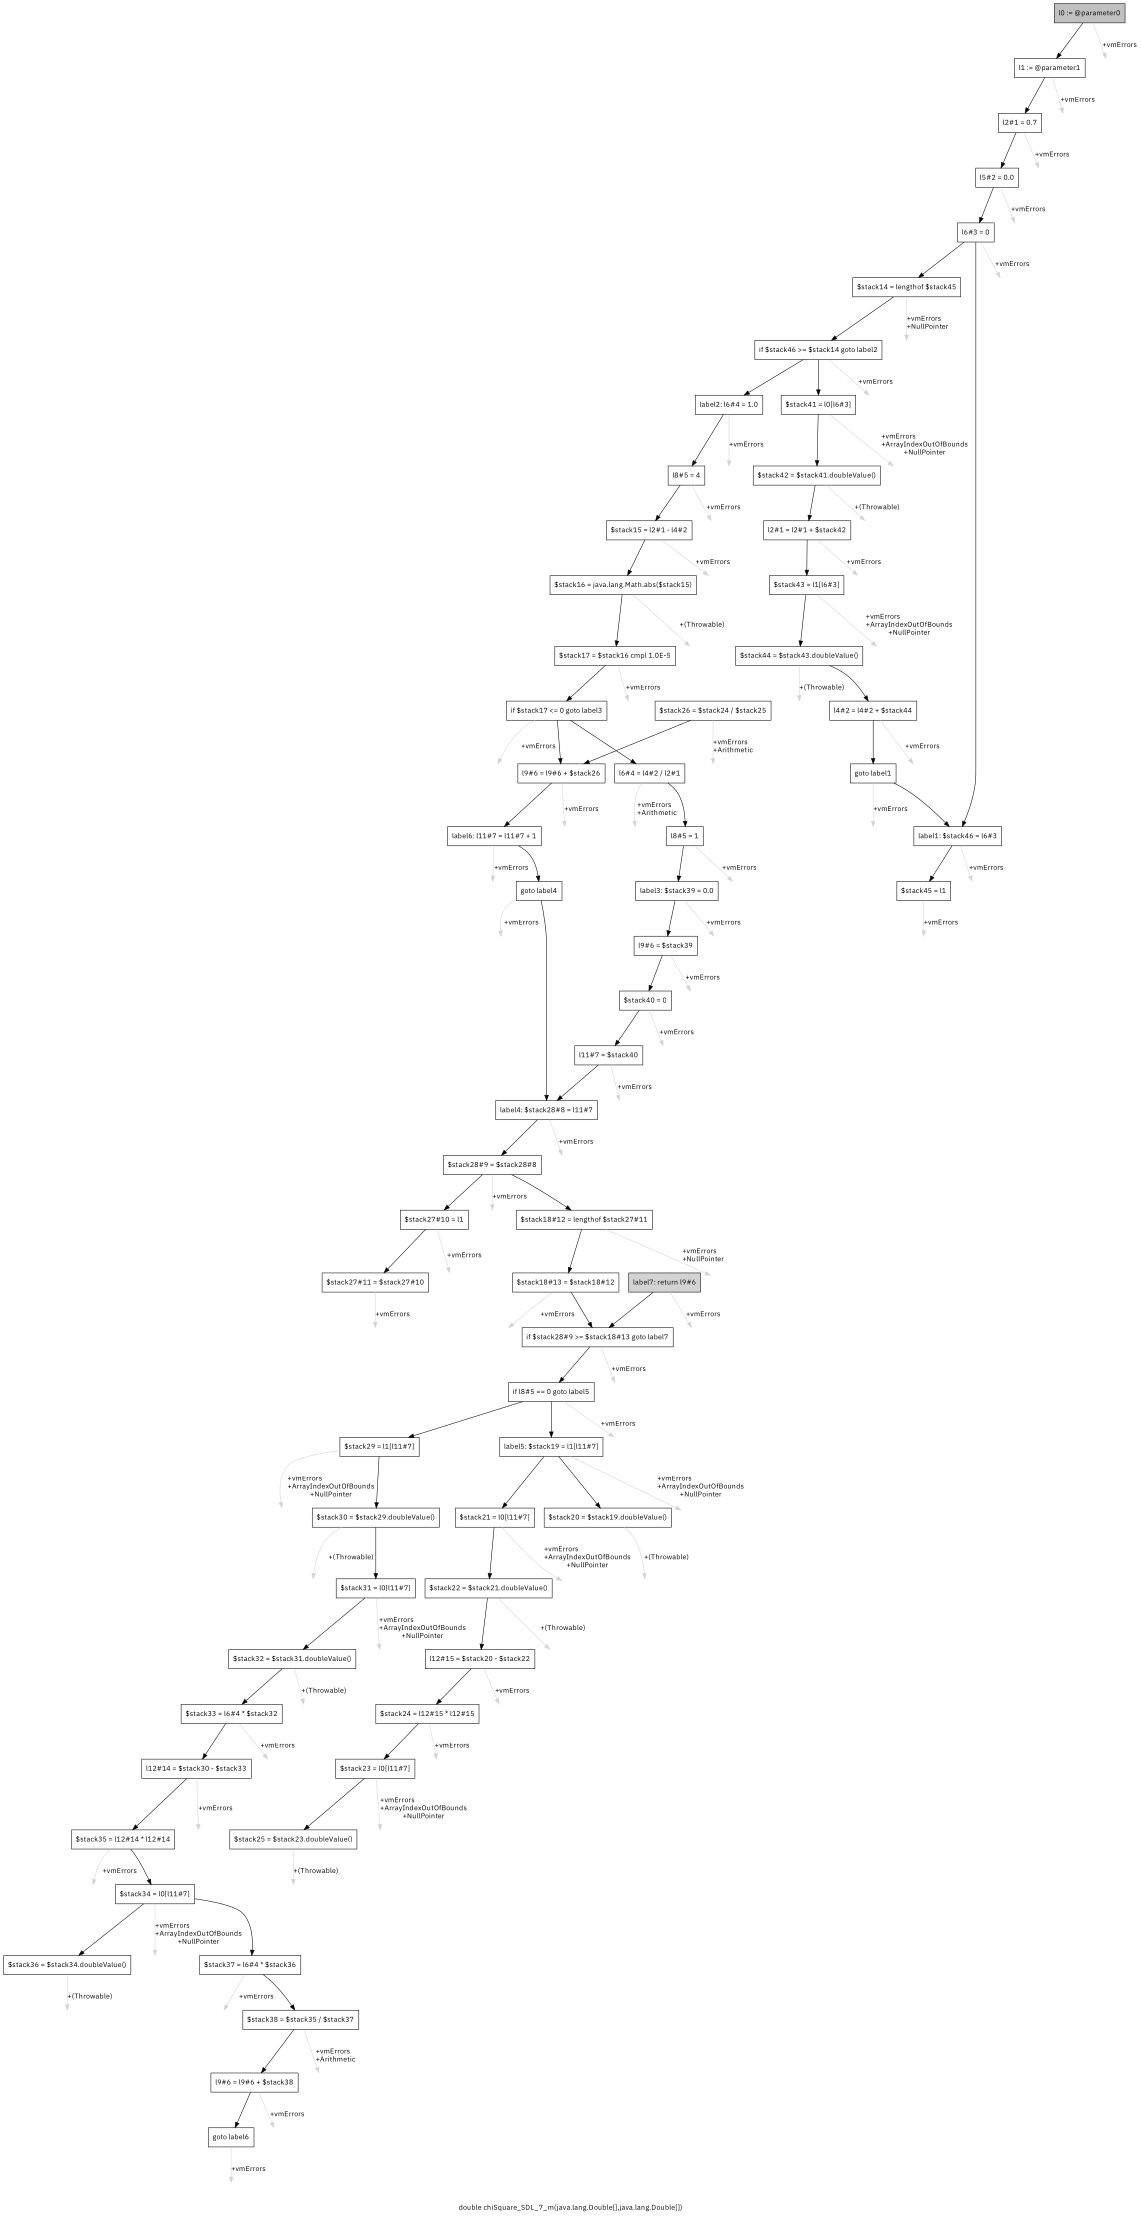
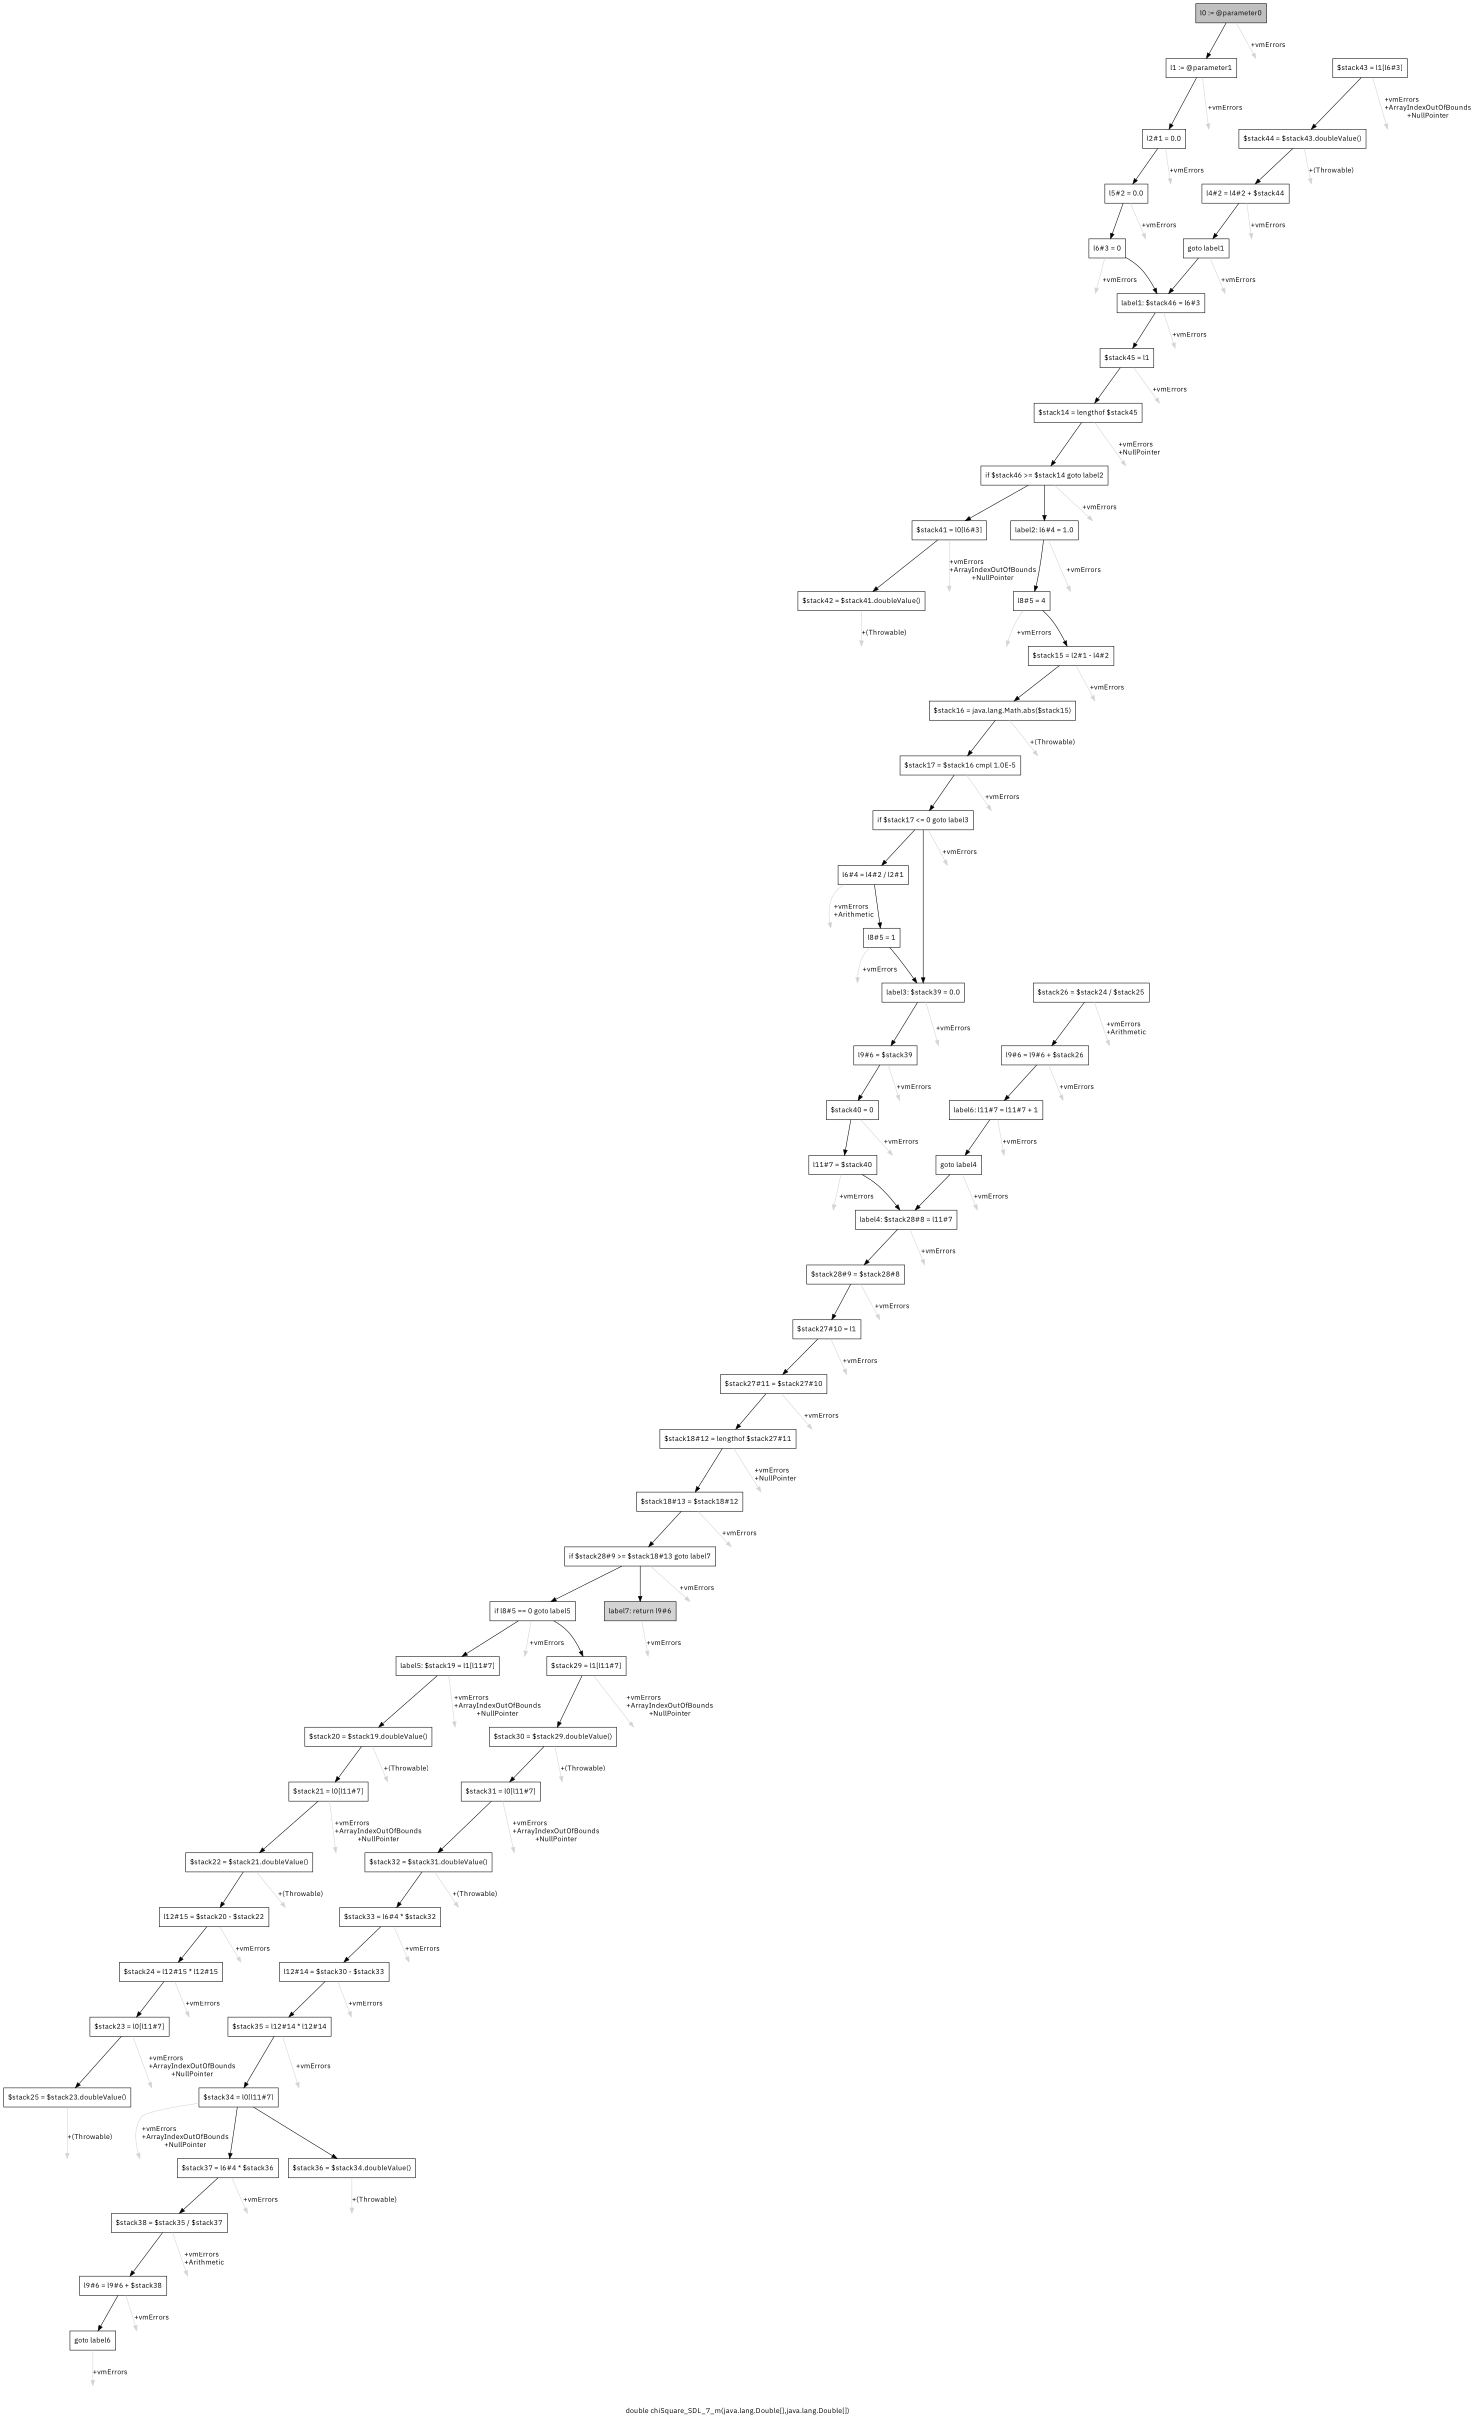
(1020, 123) -> (1164, 139)
(943, 258) -> (1109, 383)
(807, 530) -> none
(559, 739) -> (923, 904)
(540, 1190) -> (753, 1409)
(633, 1308) -> (640, 1581)
(525, 1480) -> (350, 1762)
